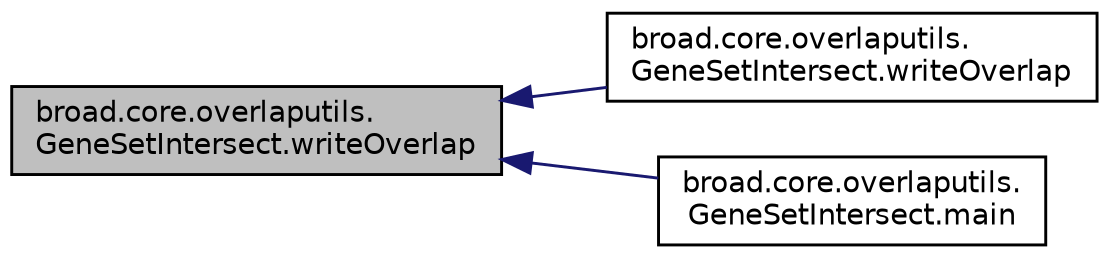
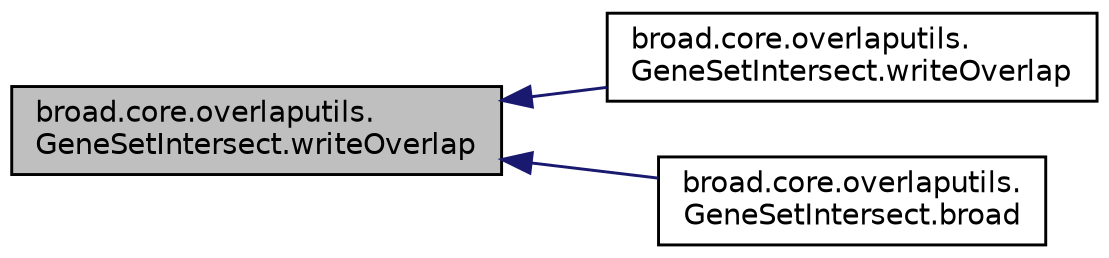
(852, 201) -> (852, 201)
